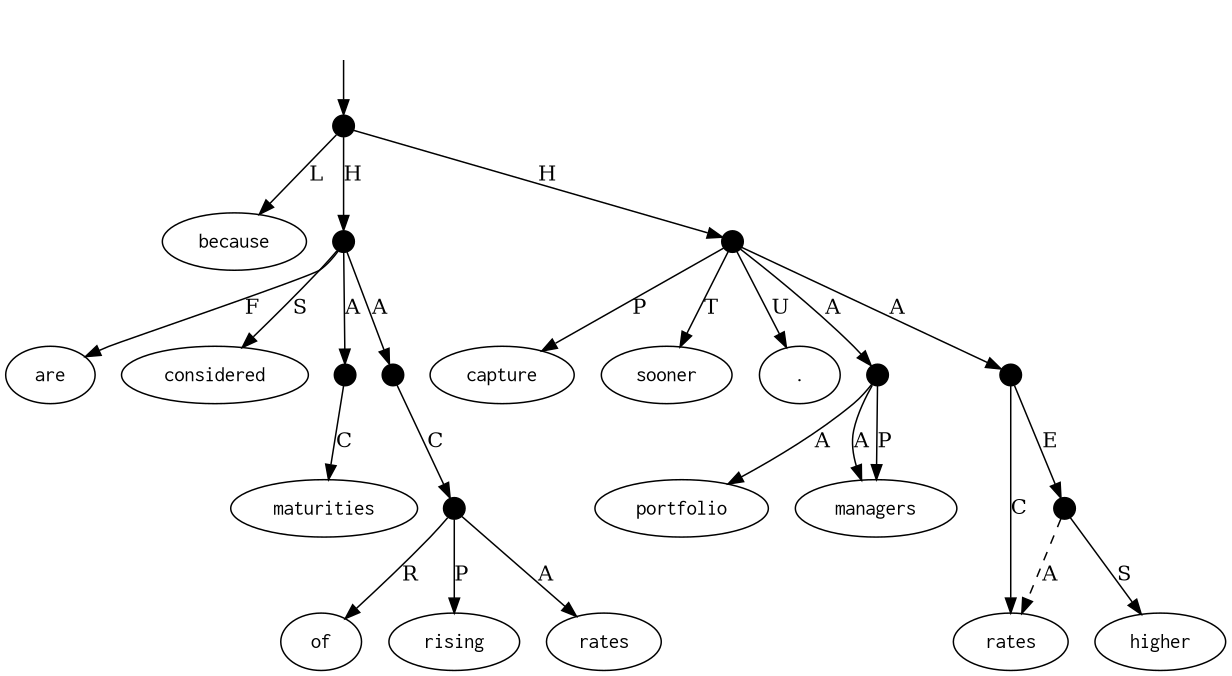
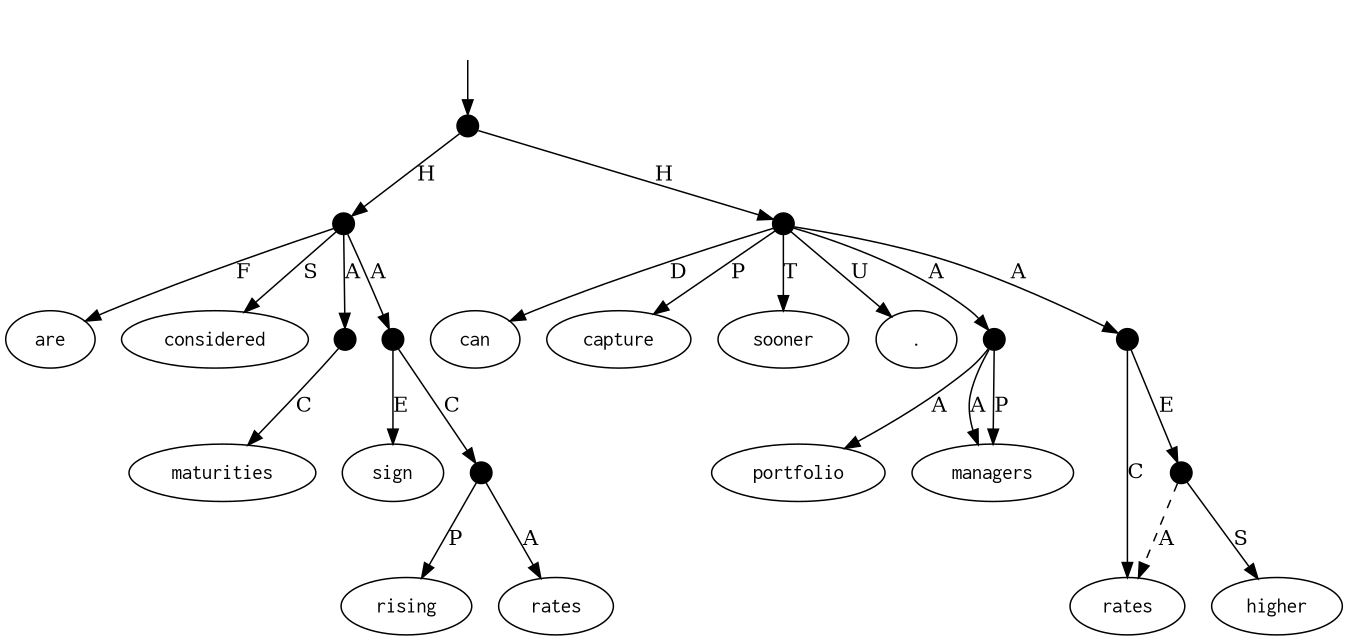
(234, 242) -> none
none -> (475, 339)
none -> (393, 473)
(321, 642) -> none
